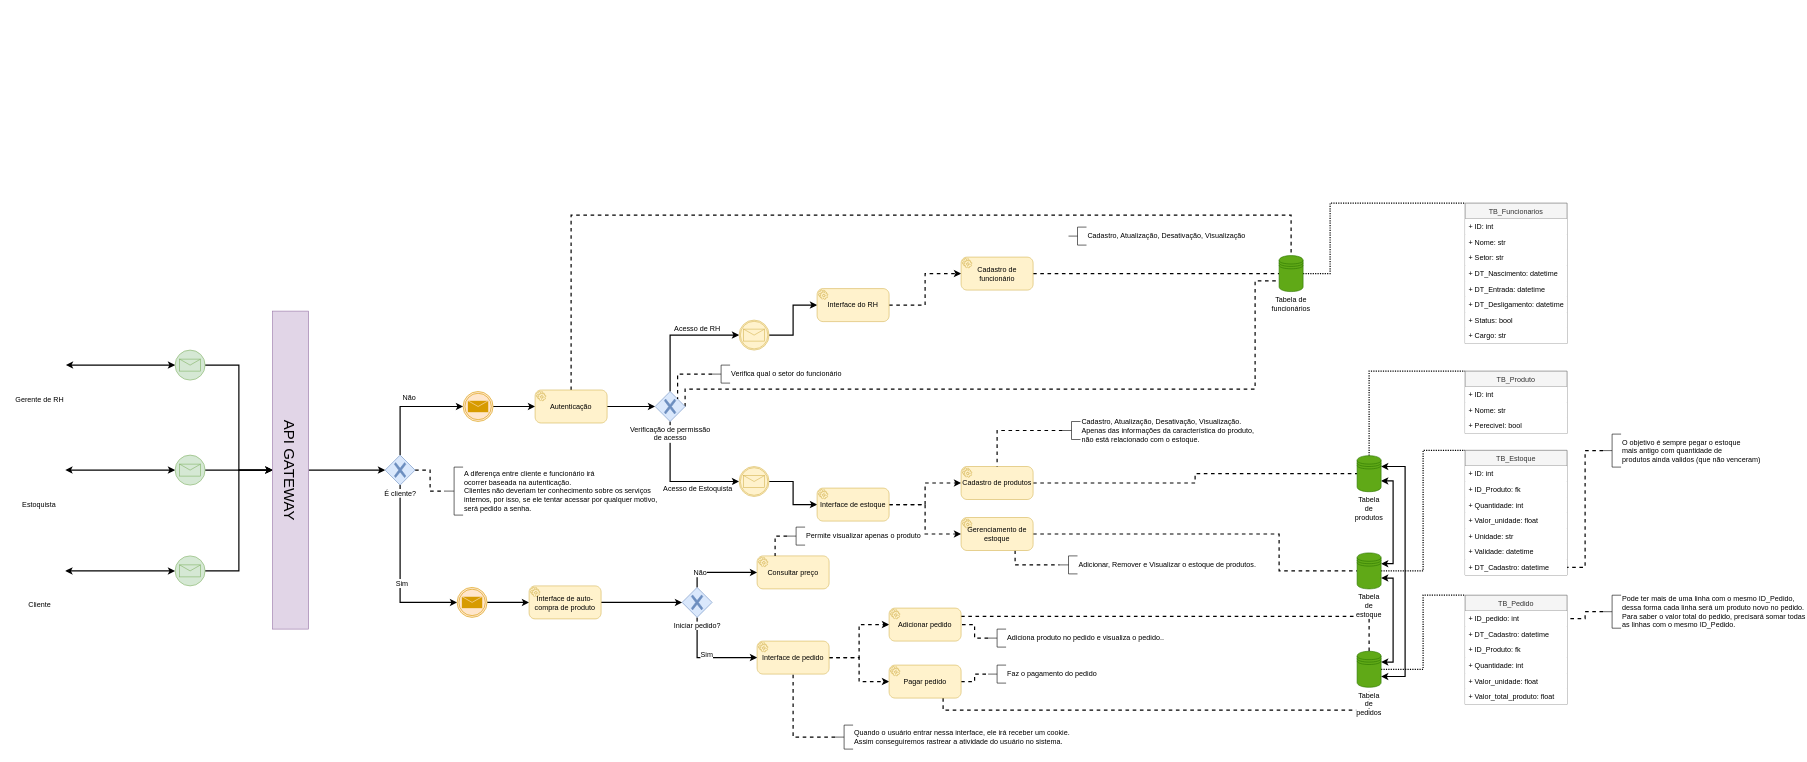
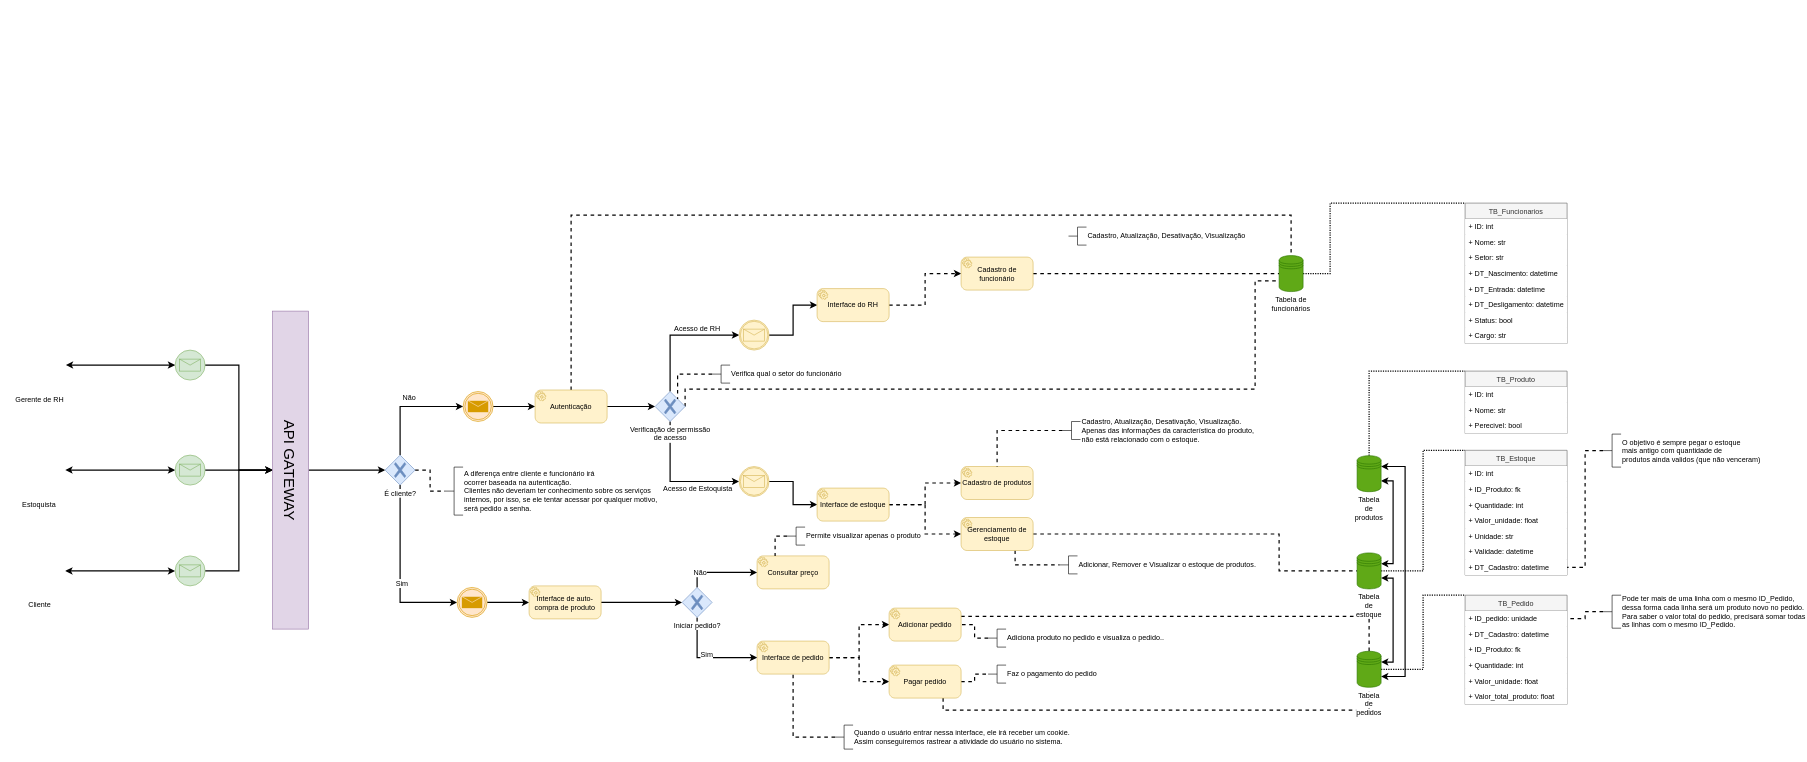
(1195, 479) -> none
(1496, 619) -> (1504, 619)
